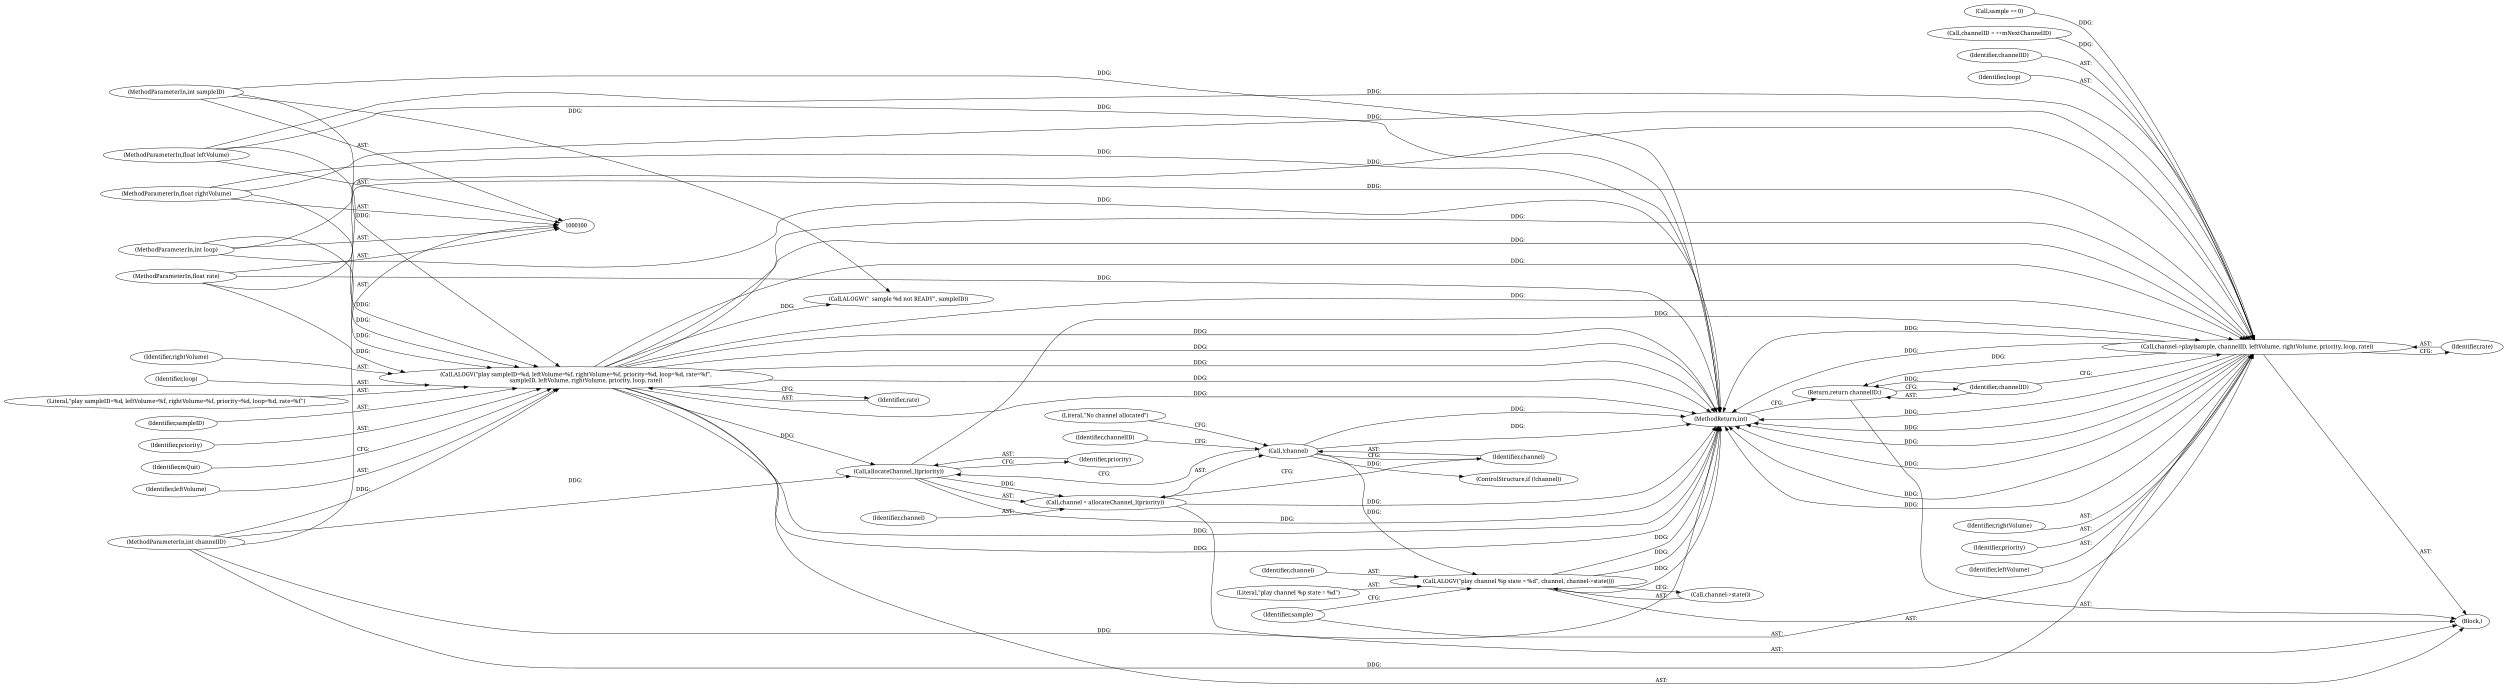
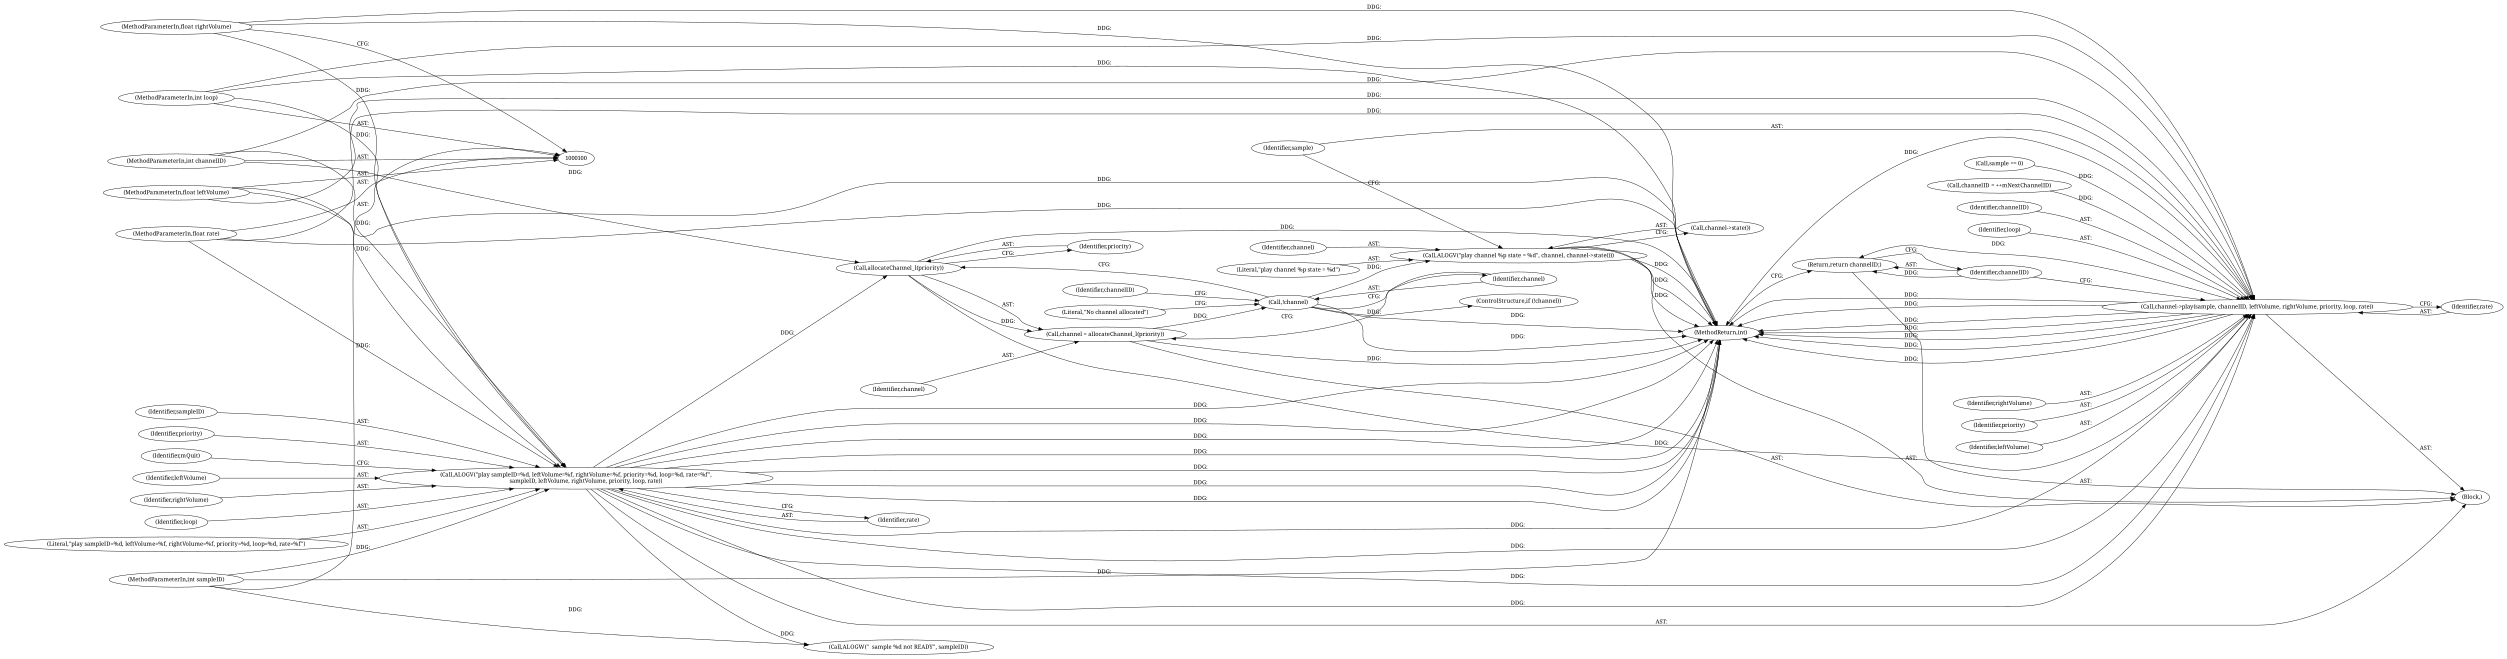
(364, 207) -> (364, 44)
(1201, 471) -> (1201, 316)
(1015, 634) -> none
